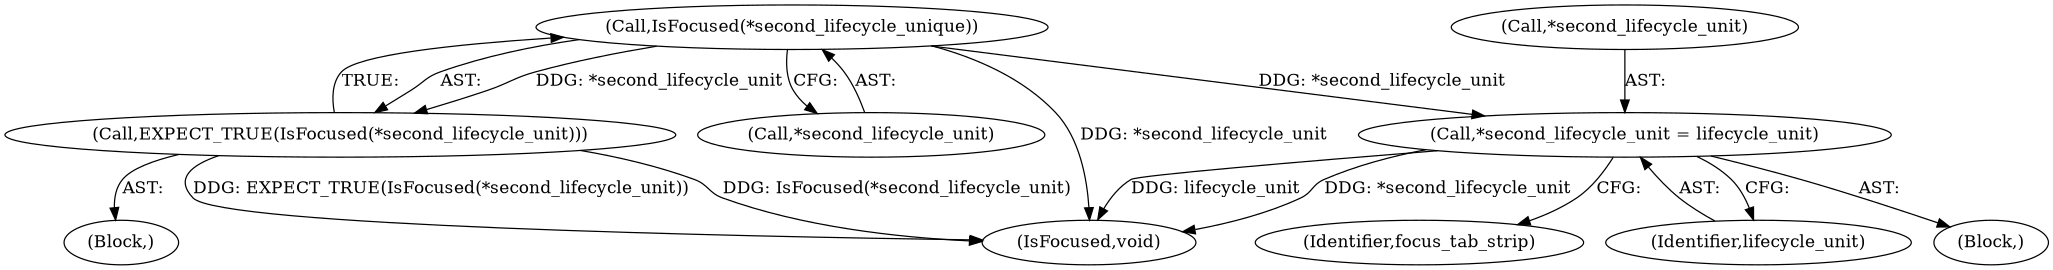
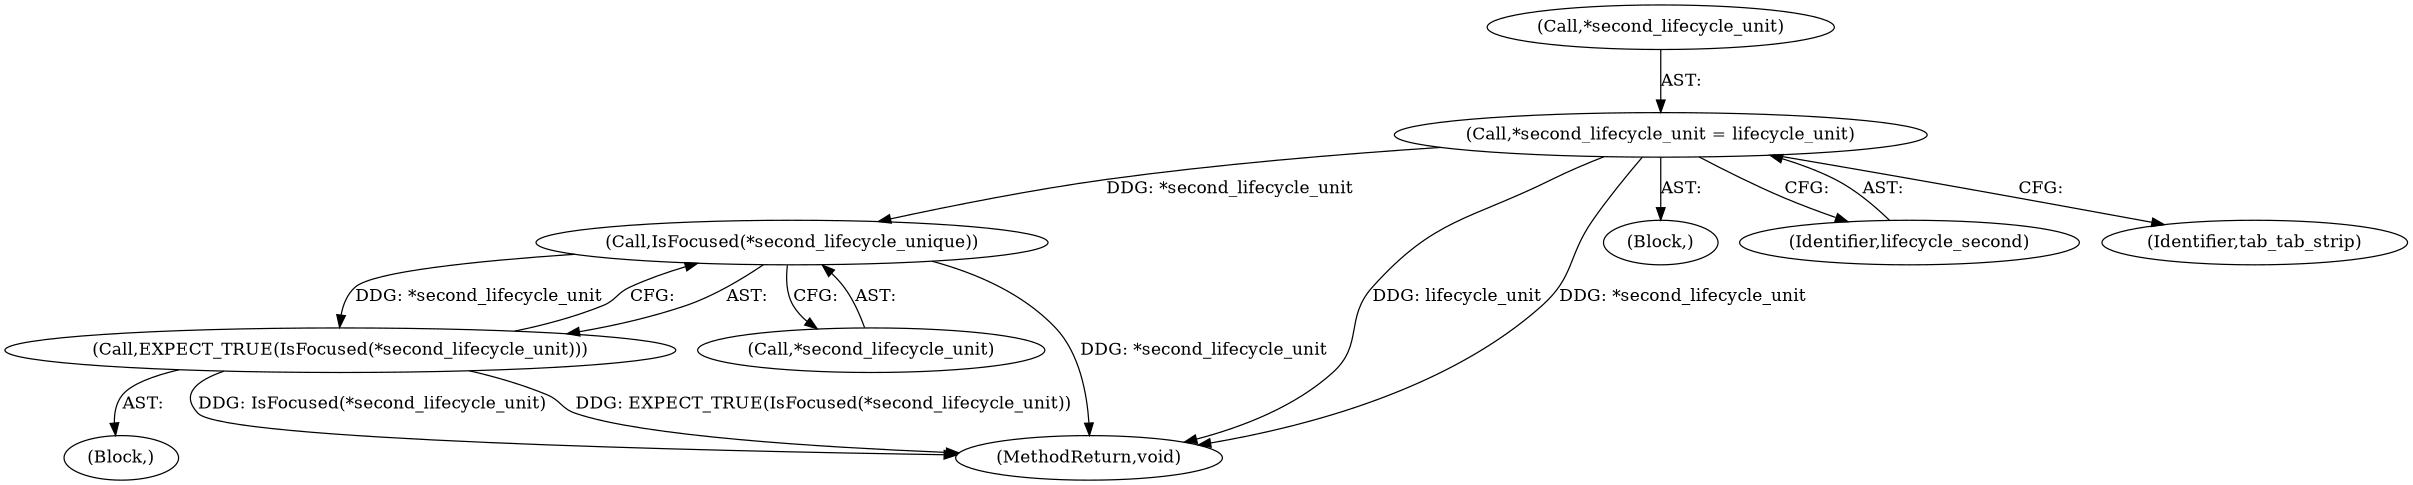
(1202, 80) -> (1164, 172)
(374, 81) -> (655, 296)
(1089, 243) -> (1089, 458)
(1419, 243) -> (2255, 243)
(1758, 243) -> (1909, 243)
